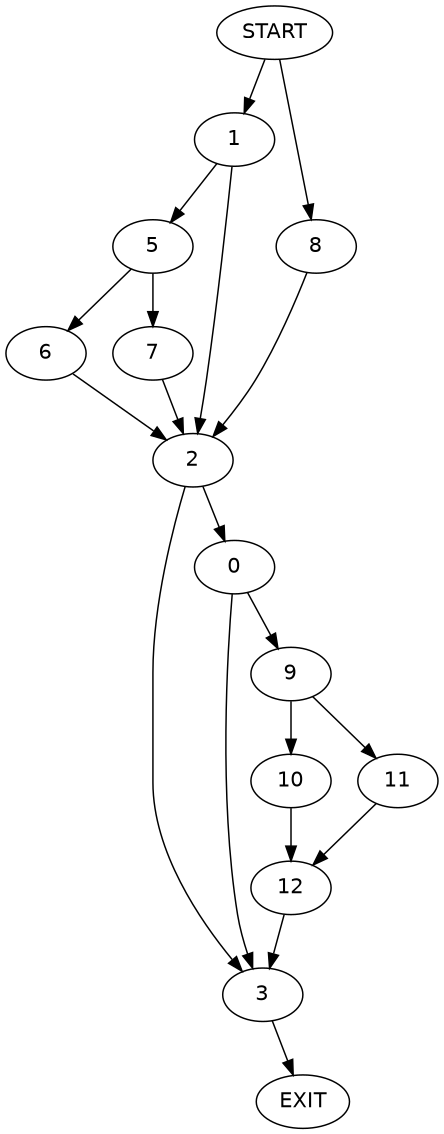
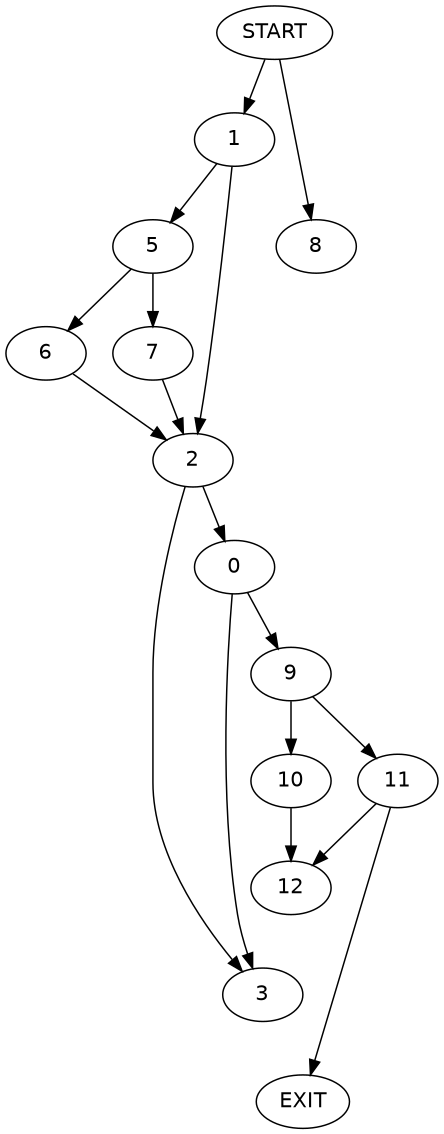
(271, 352) -> none
(279, 934) -> none
(280, 1041) -> (353, 934)
